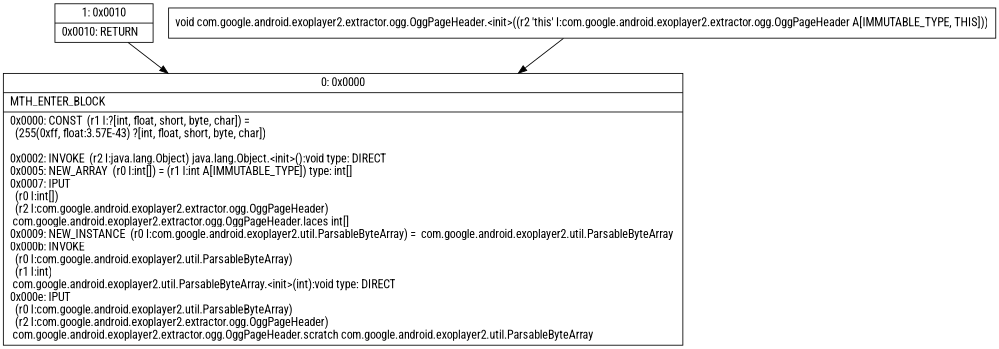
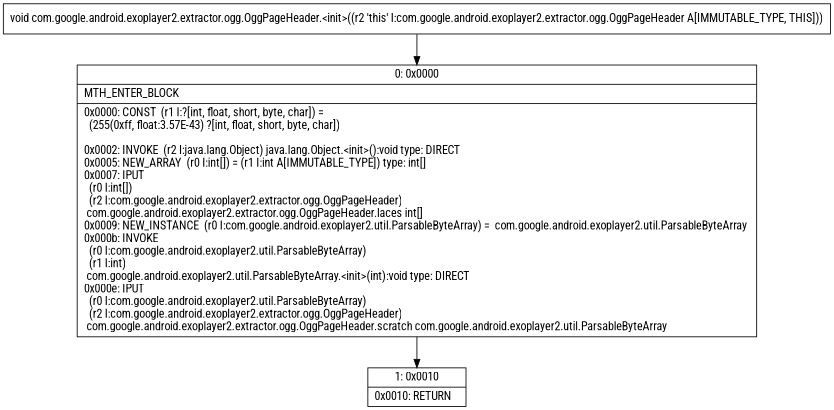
(145, 55) -> (417, 348)
